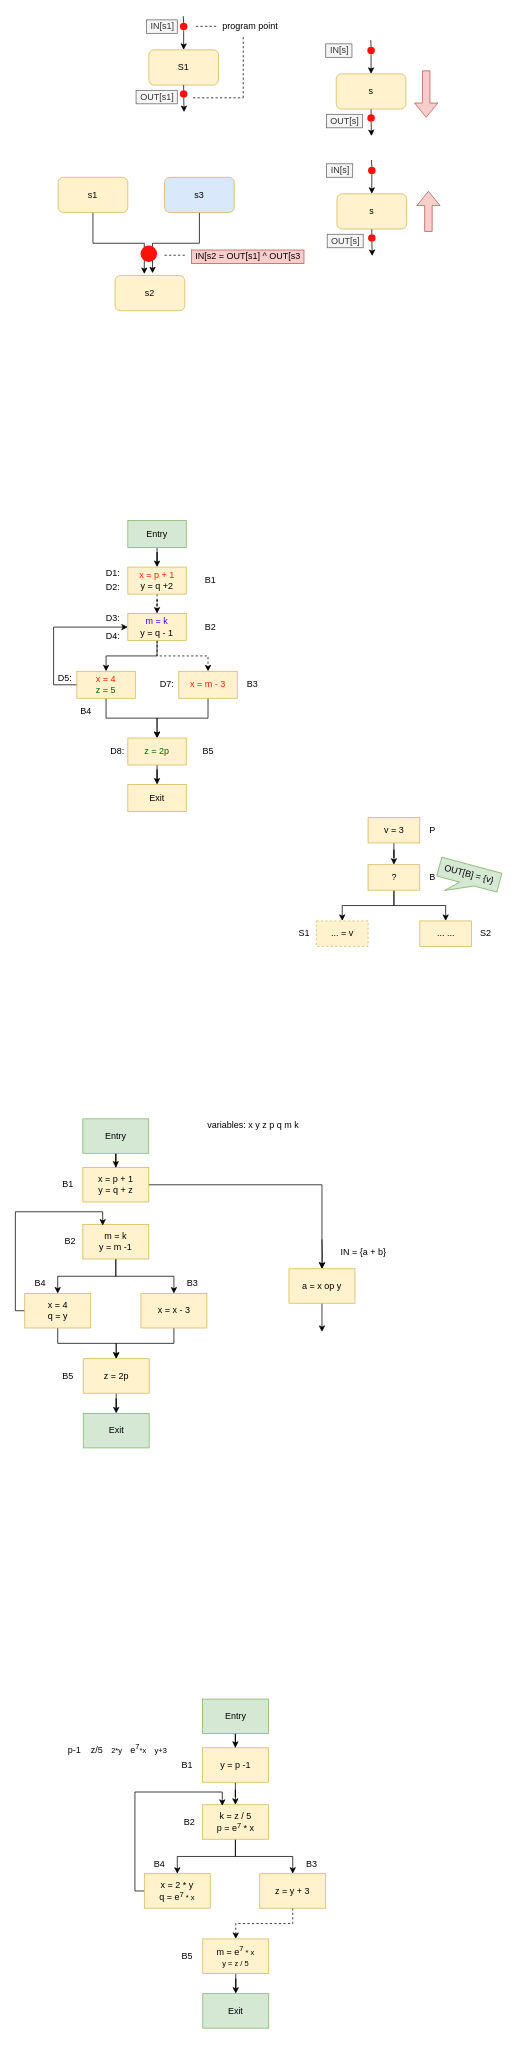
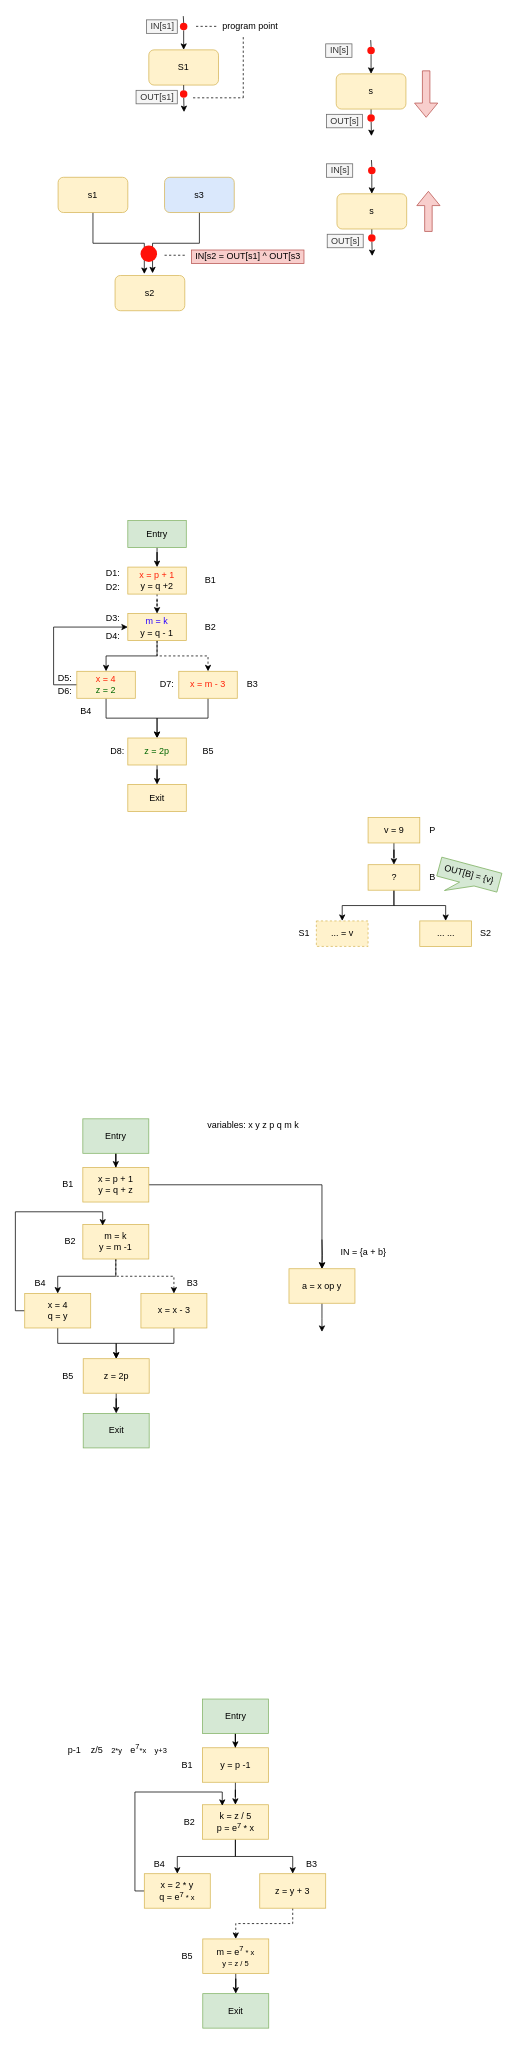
(106, 684) -> (106, 684)
none -> (65, 691)
(395, 830) -> (395, 830)
(150, 1276) -> (150, 1276)
